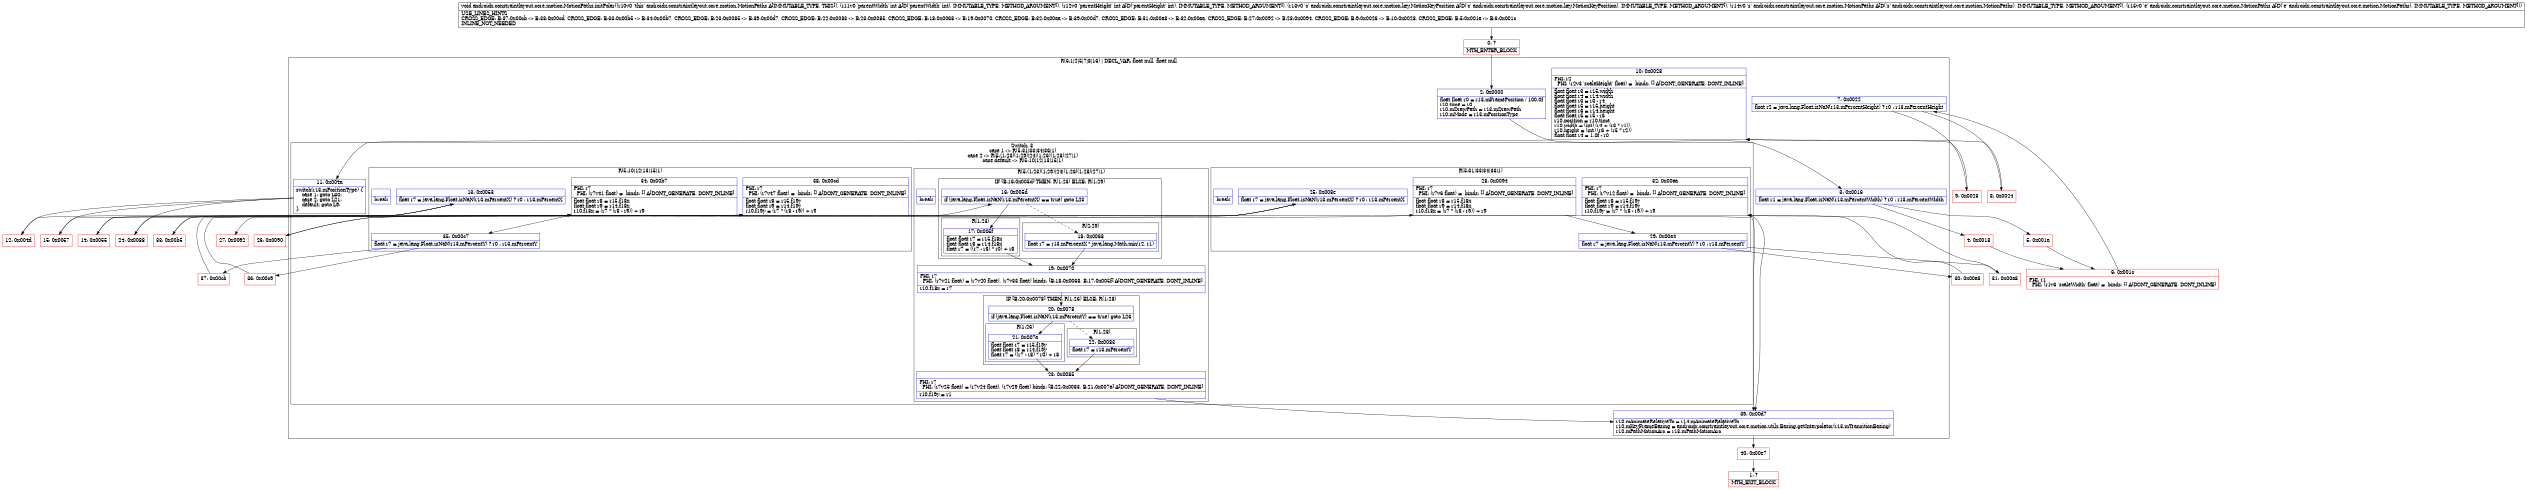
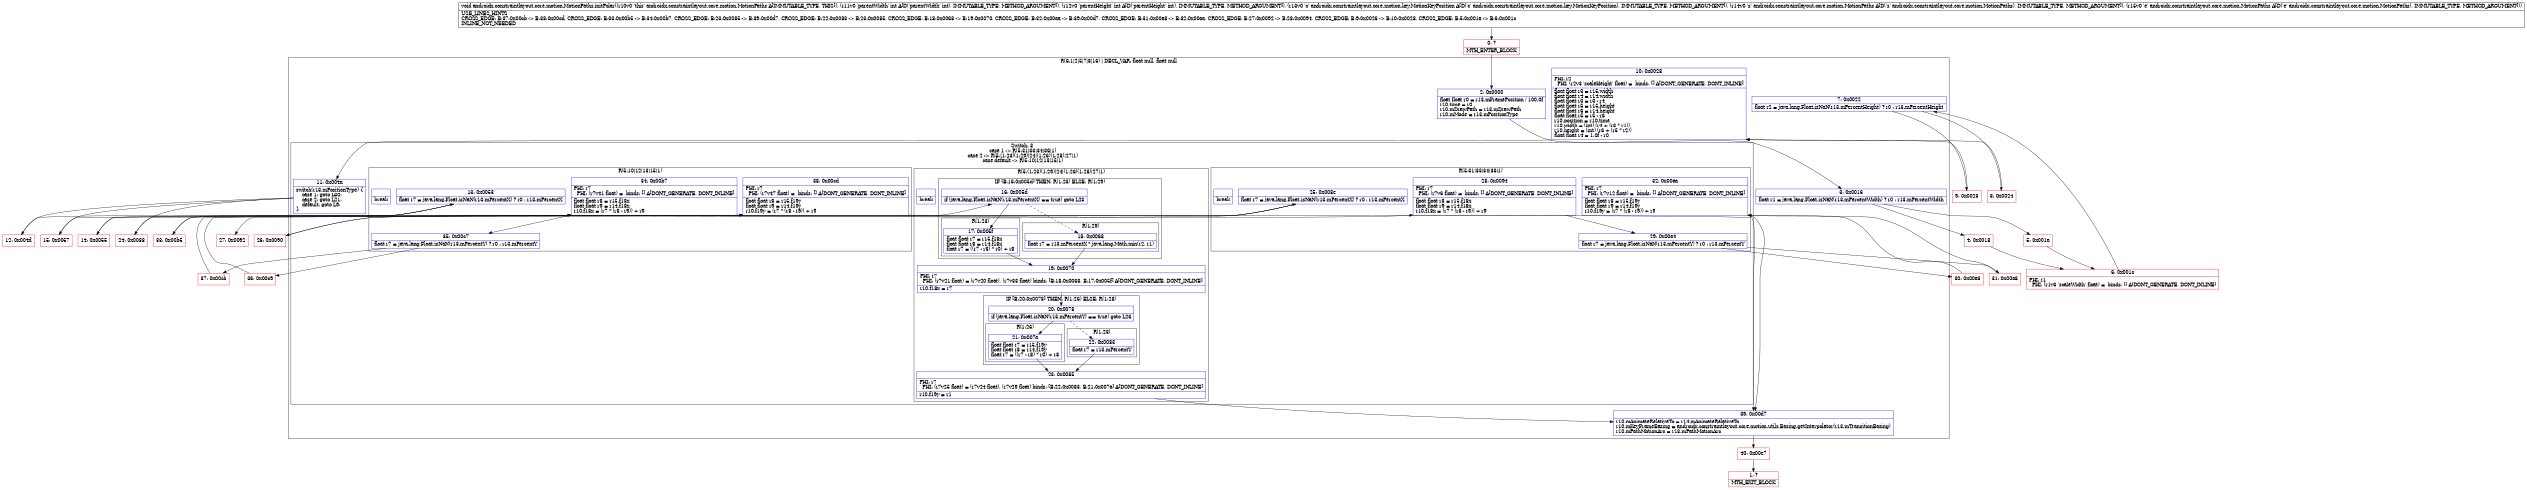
(1091, 227) -> (1091, 227)
